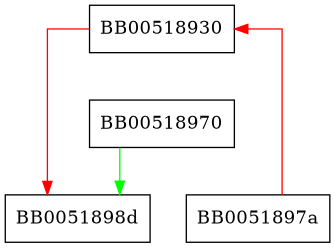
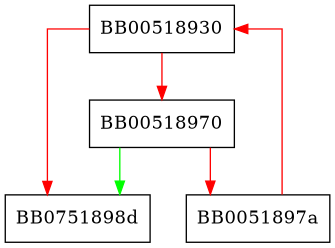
none -> (162, 70)
none -> (210, 164)
(78, 219) -> (78, 219)
